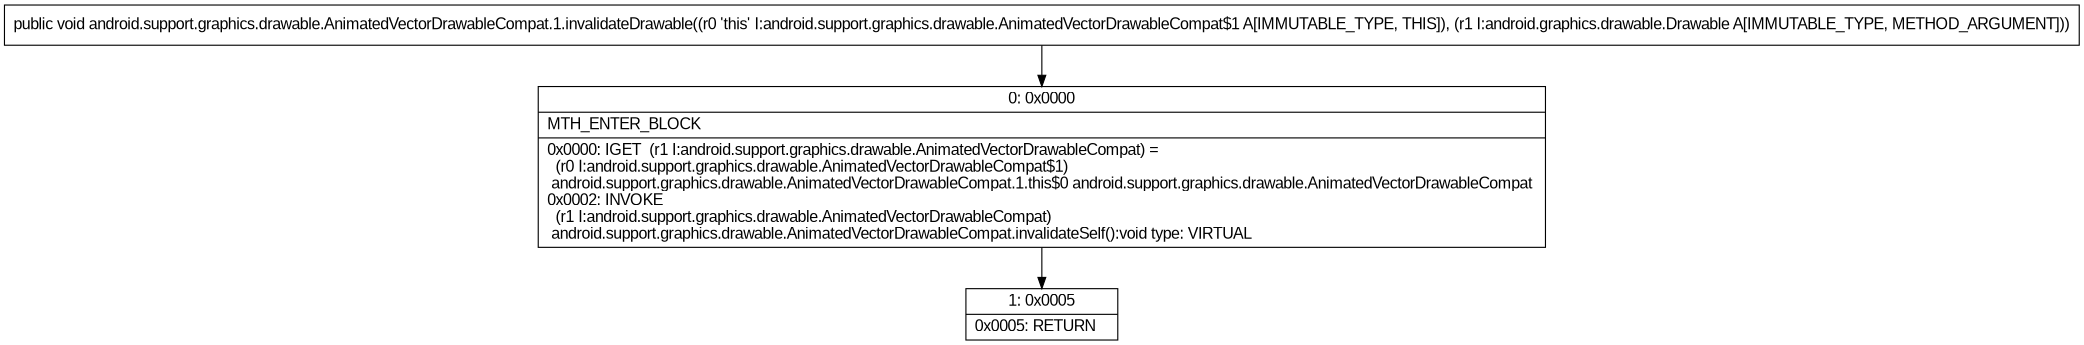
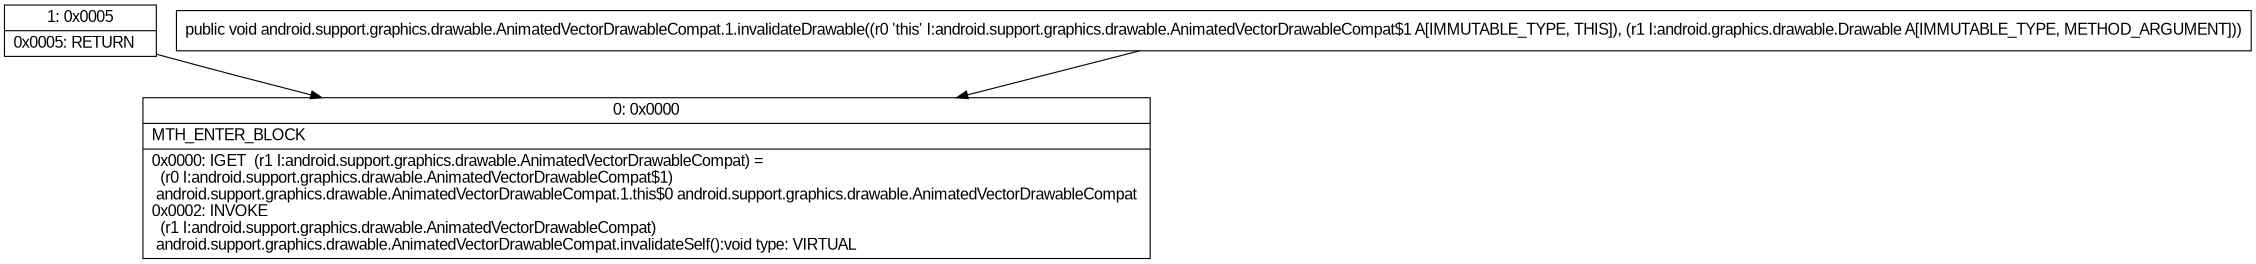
(1042, 262) -> (234, 75)
